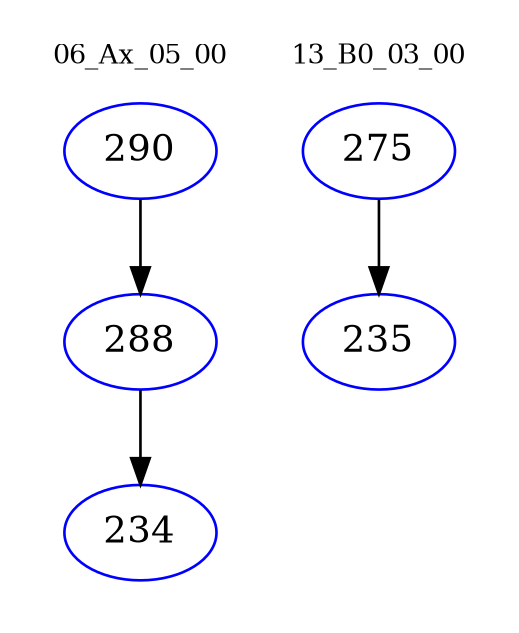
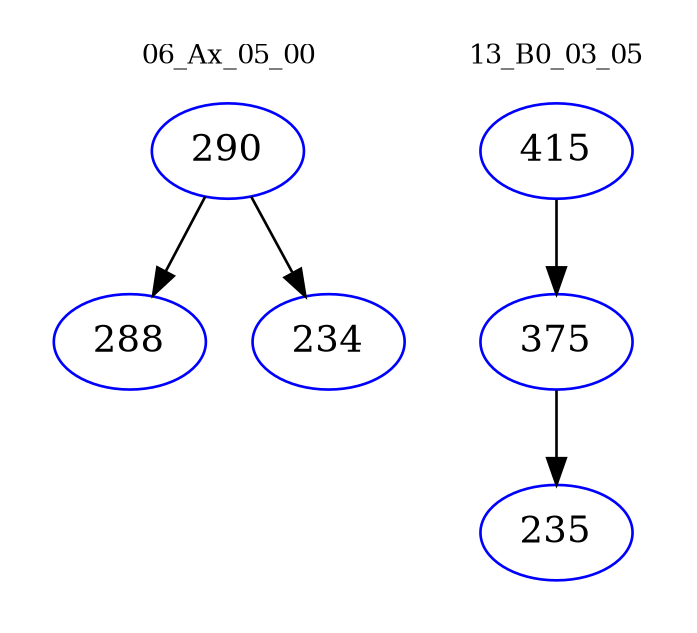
(379, 57) -> (557, 57)
(379, 151) -> (557, 342)
none -> (557, 151)
(140, 424) -> (272, 235)
